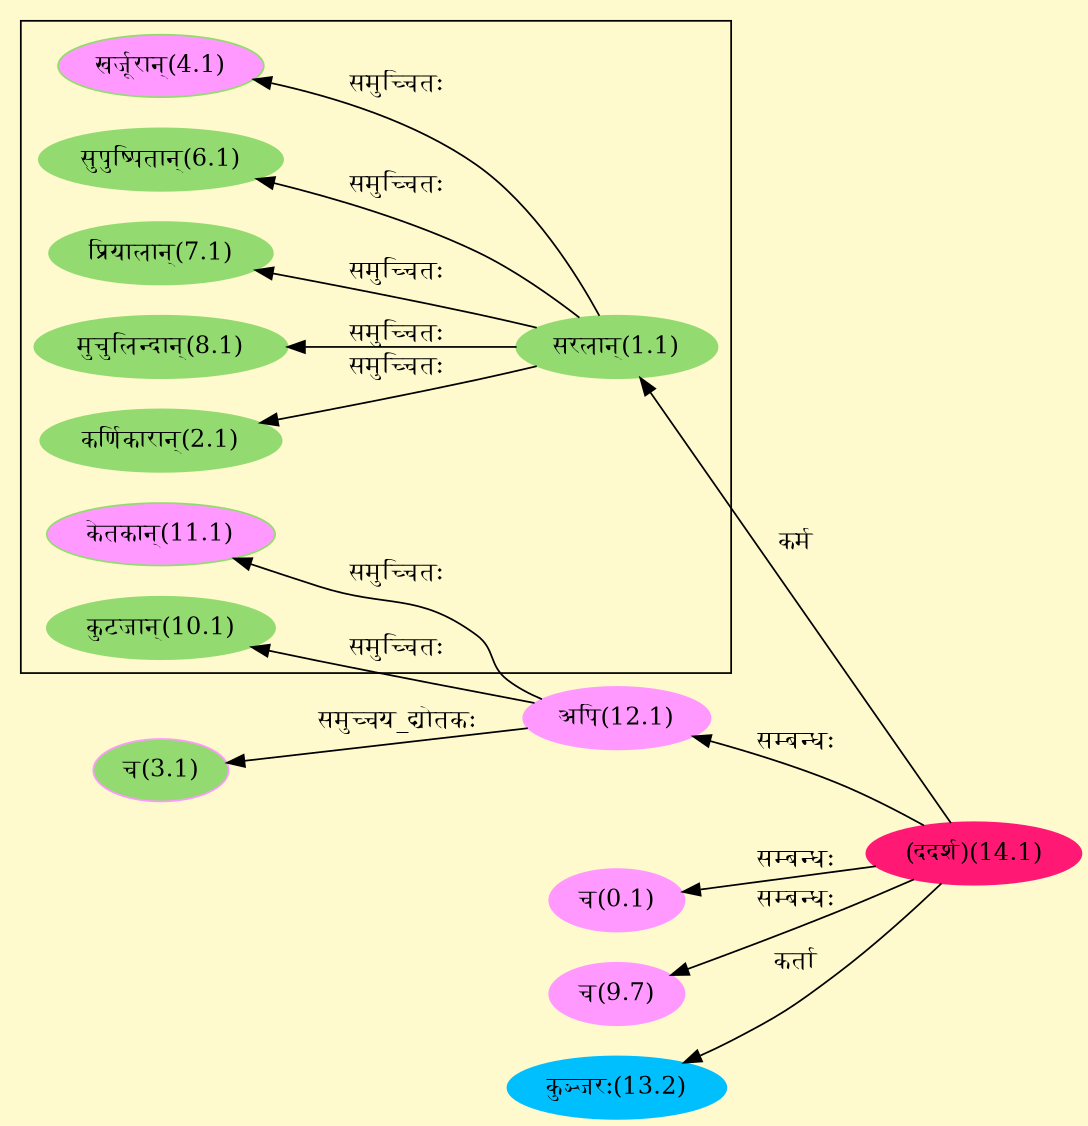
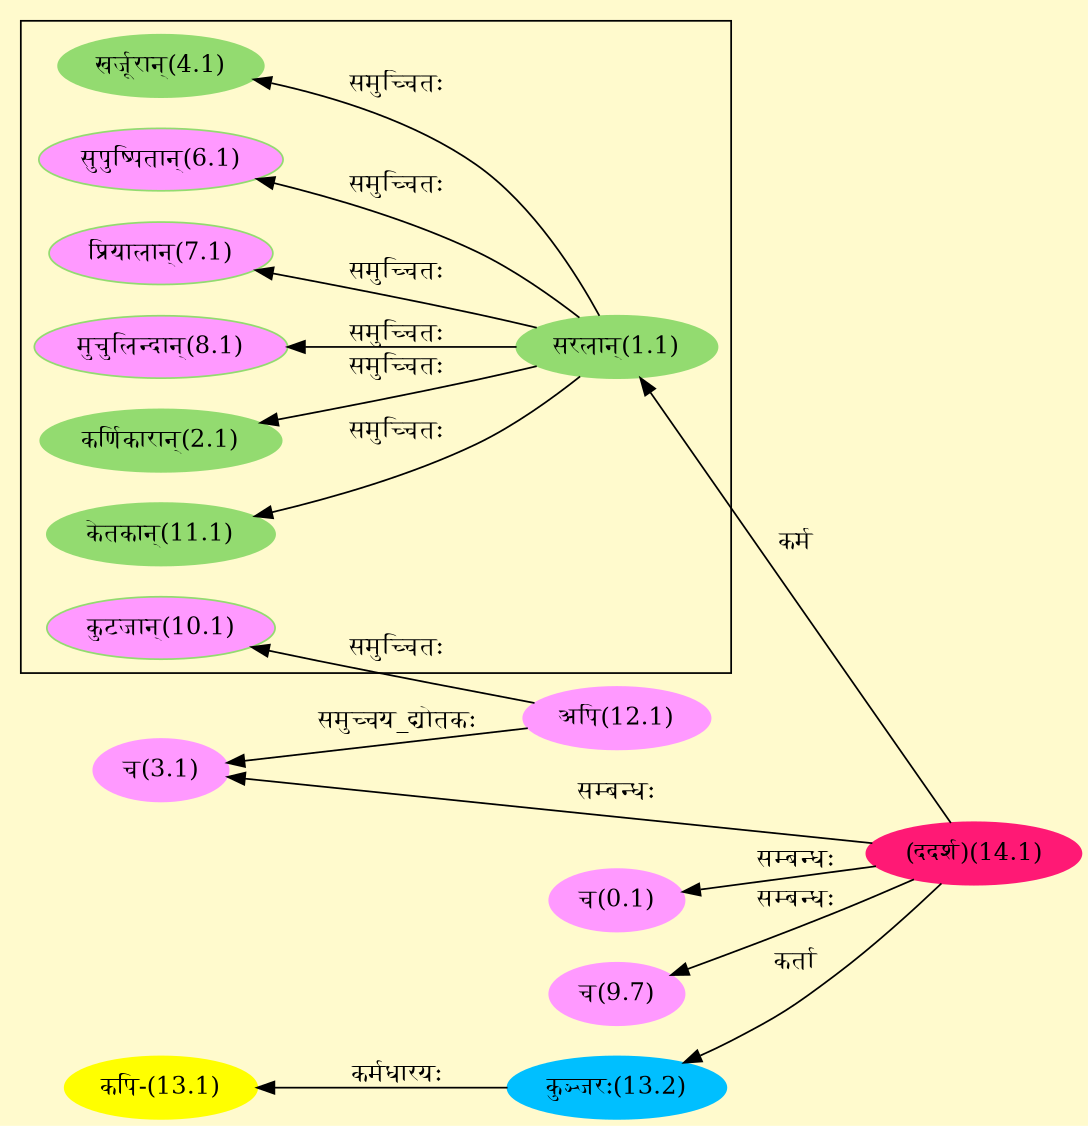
(161, 66) -> (161, 66)
(161, 160) -> (161, 160)
(161, 253) -> (161, 253)
(161, 347) -> (161, 347)
(161, 534) -> (161, 534)
(412, 605) -> (434, 462)
(161, 628) -> (161, 628)
(161, 770) -> (161, 770)
(820, 776) -> (559, 811)
none -> (161, 1088)
